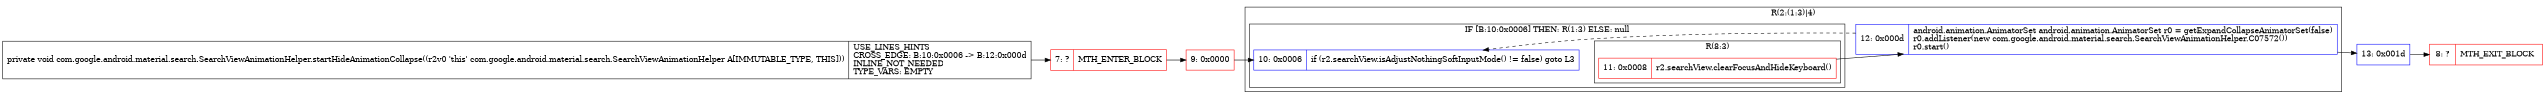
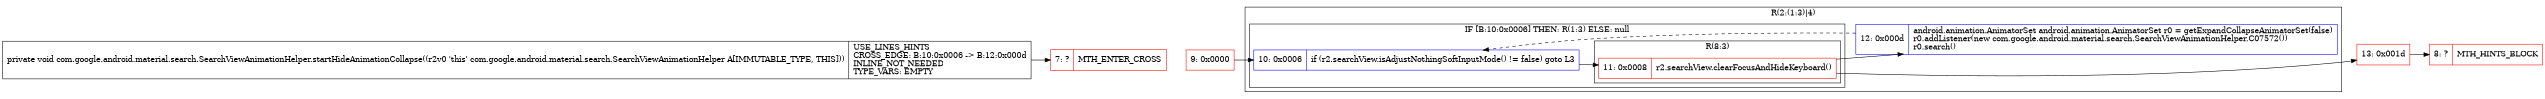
(1931, 47) -> (1935, 47)
(2345, 53) -> (2094, 75)
(2497, 54) -> (2497, 54)
(2383, 55) -> (2383, 55)
(1120, 60) -> (1120, 60)
(1174, 60) -> none
none -> (1586, 65)
